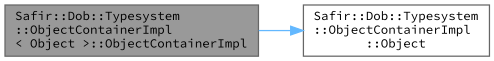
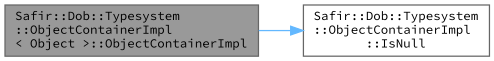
(396, 31) -> (396, 31)
